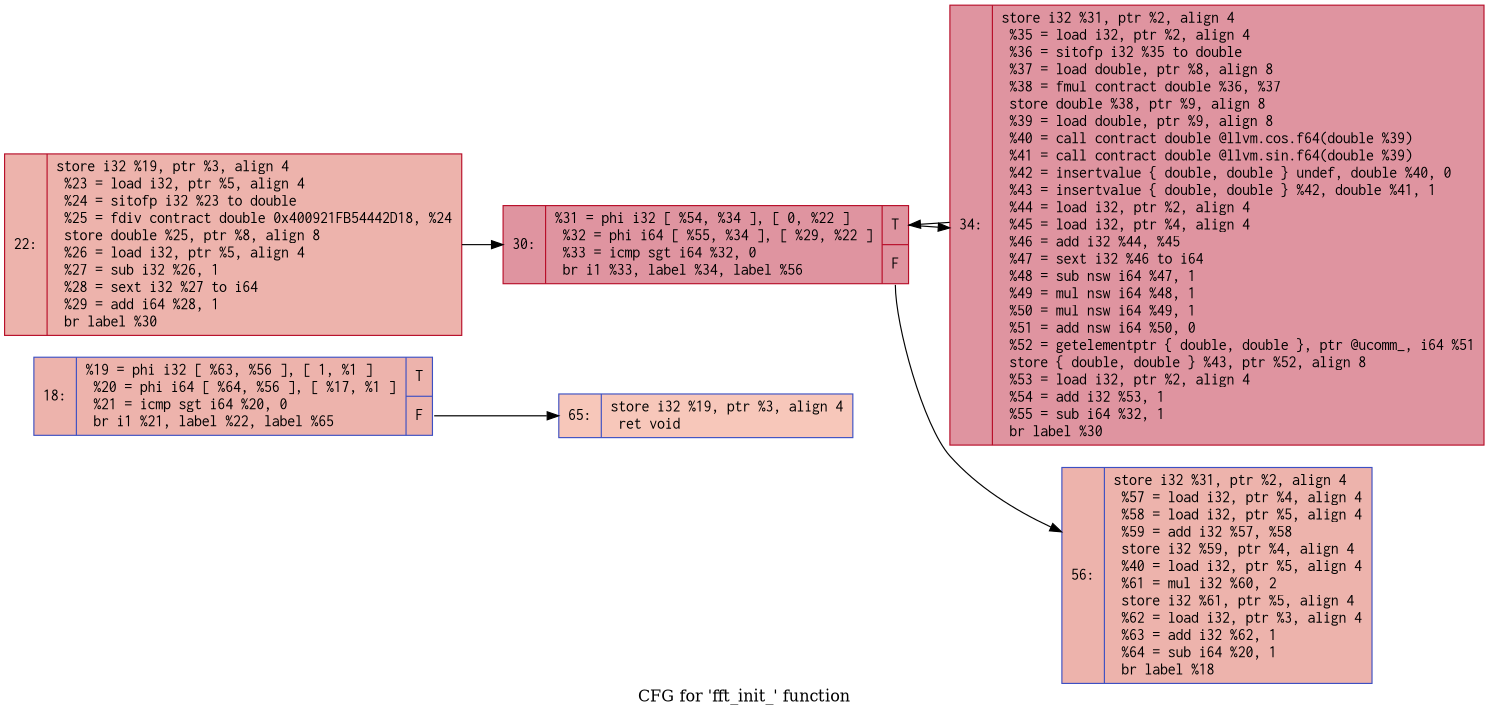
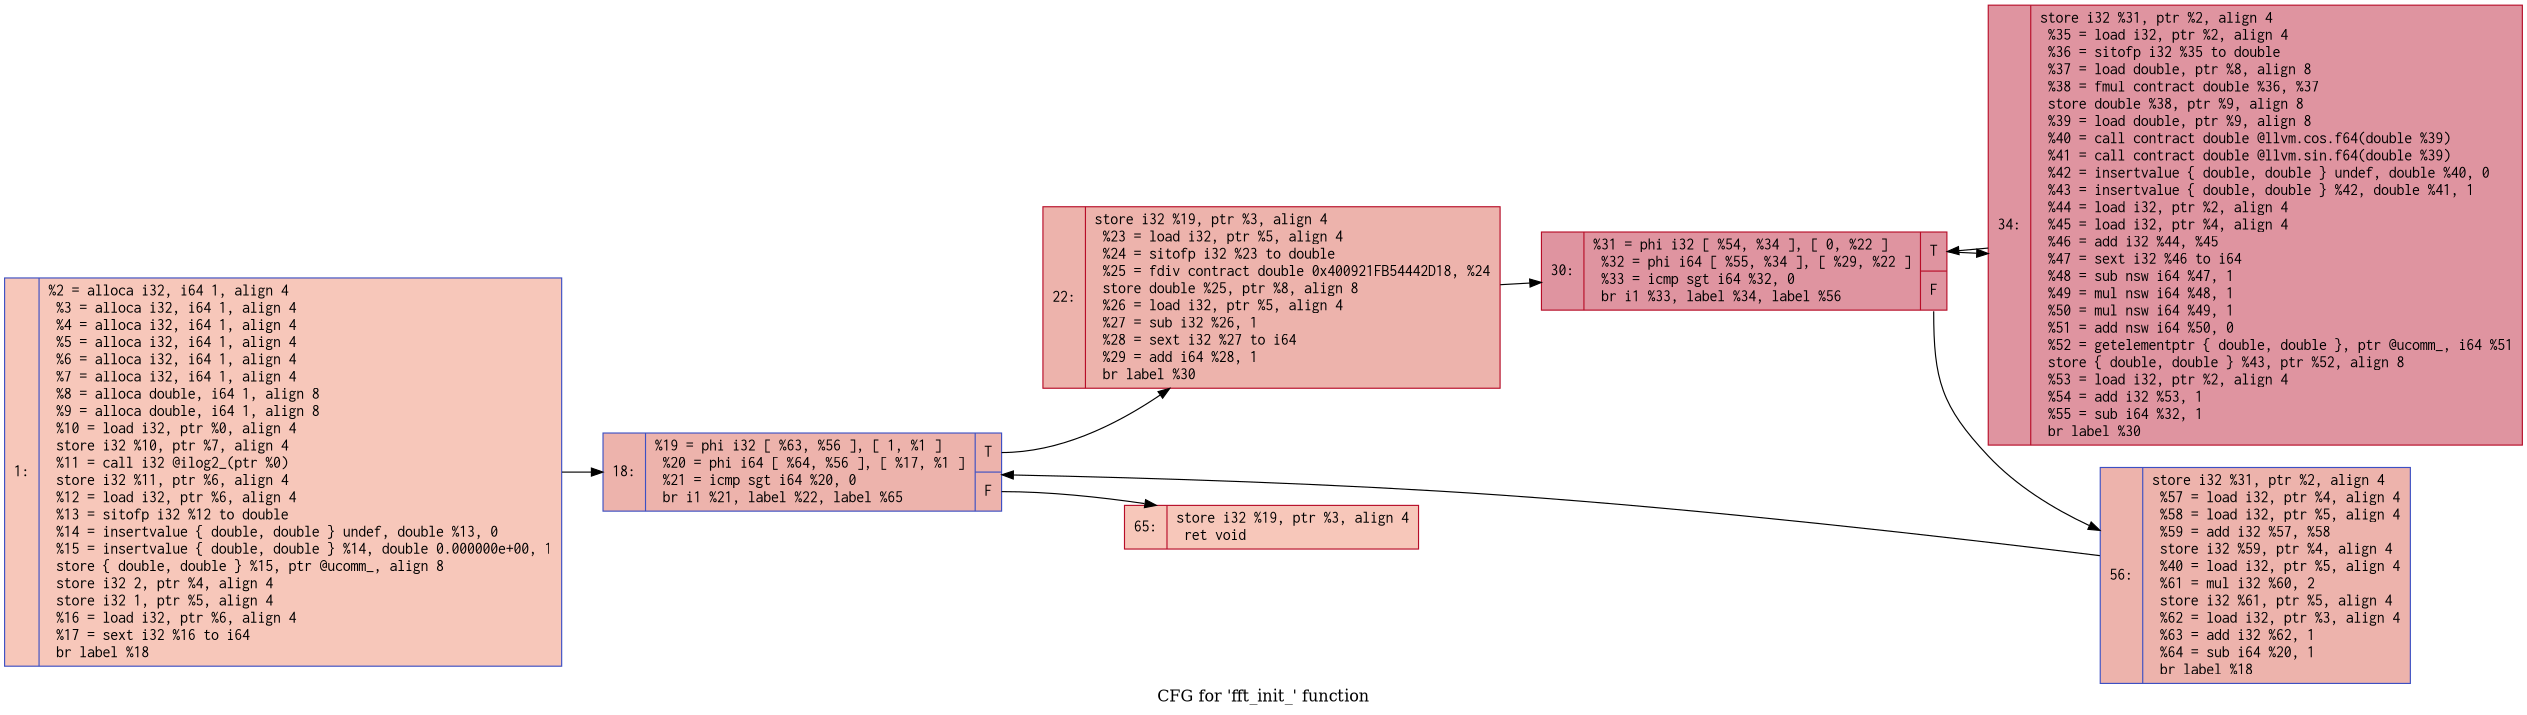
(706, 416) -> (1272, 527)
none -> (1085, 435)
none -> (283, 472)
none -> (1558, 499)
